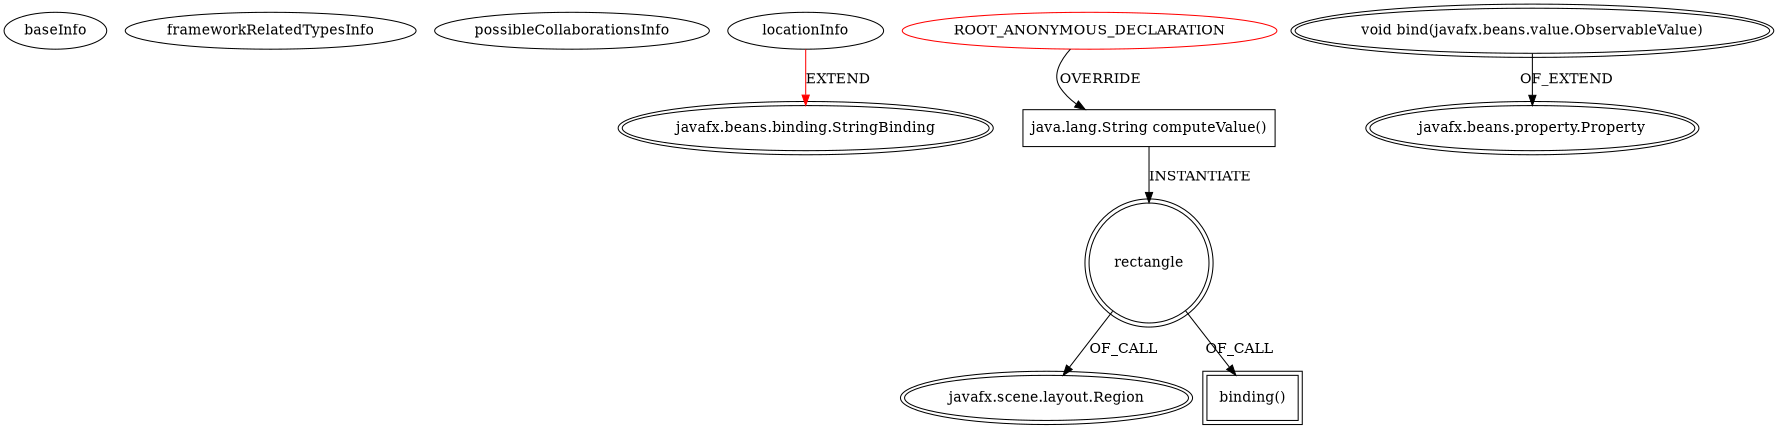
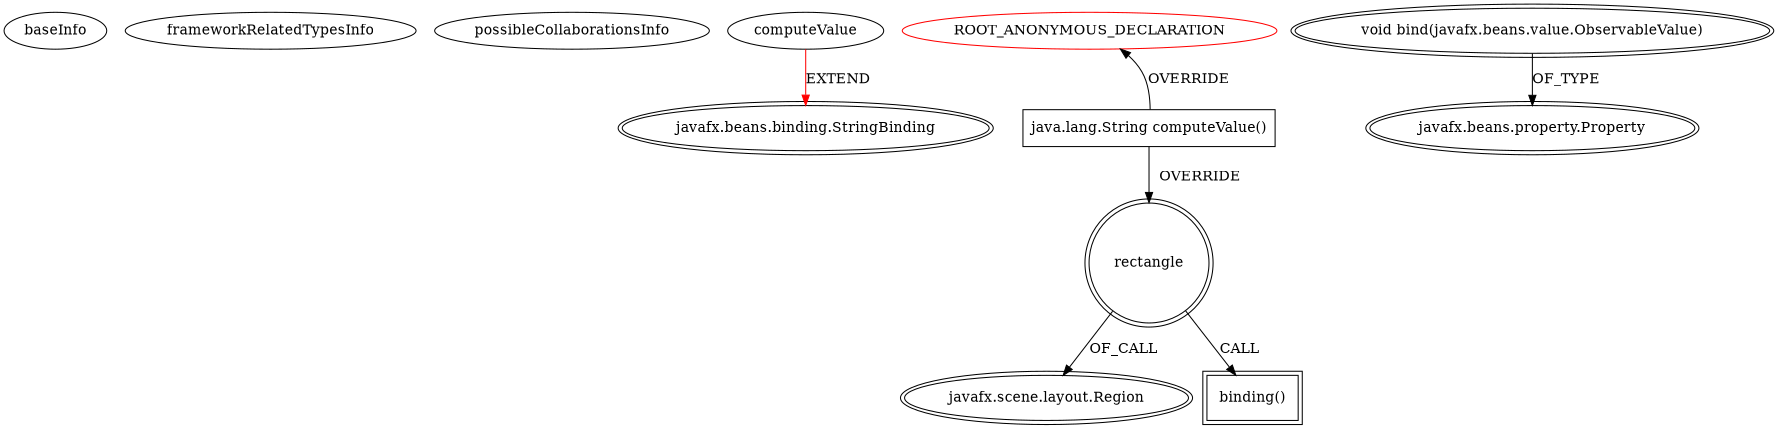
(806, 31) -> (806, 31)
(1057, 78) -> (1146, 80)
(1567, 79) -> (1567, 79)
(1200, 177) -> (1200, 177)
(1240, 349) -> (1240, 349)
